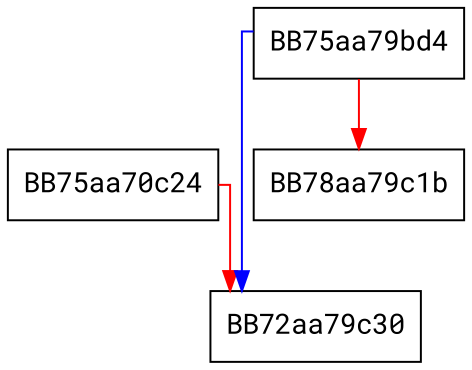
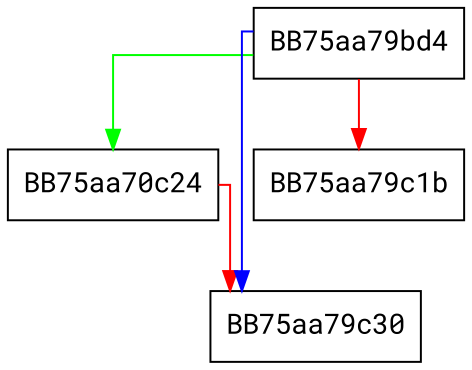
none -> (146, 55)
(359, 185) -> (359, 185)
(316, 326) -> (316, 326)
